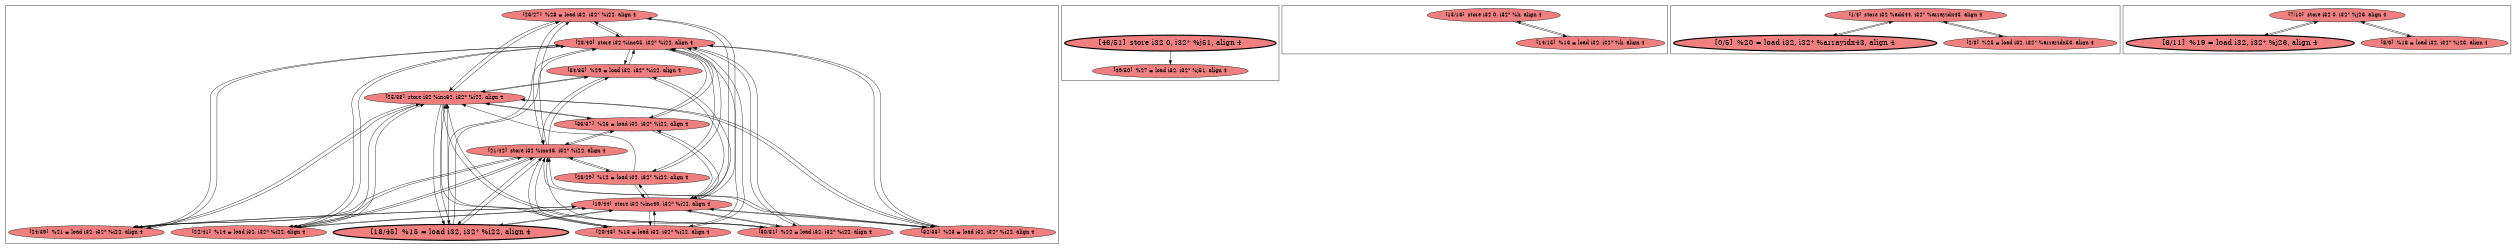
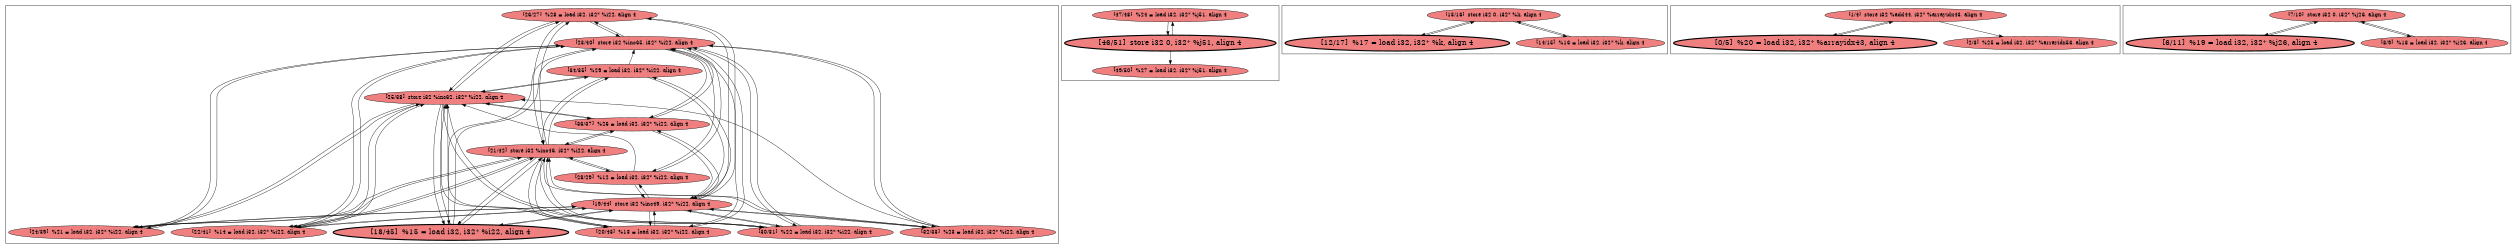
none -> (1170, 15)
(1977, 29) -> none
none -> (1397, 43)
(628, 55) -> none
(747, 133) -> none
none -> (630, 222)
